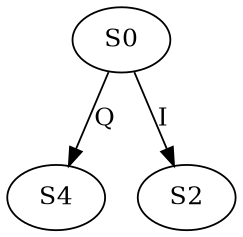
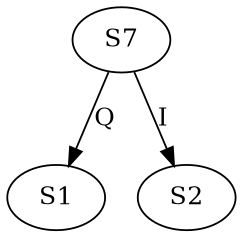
(121, 40) -> (121, 40)
(56, 198) -> (56, 198)
